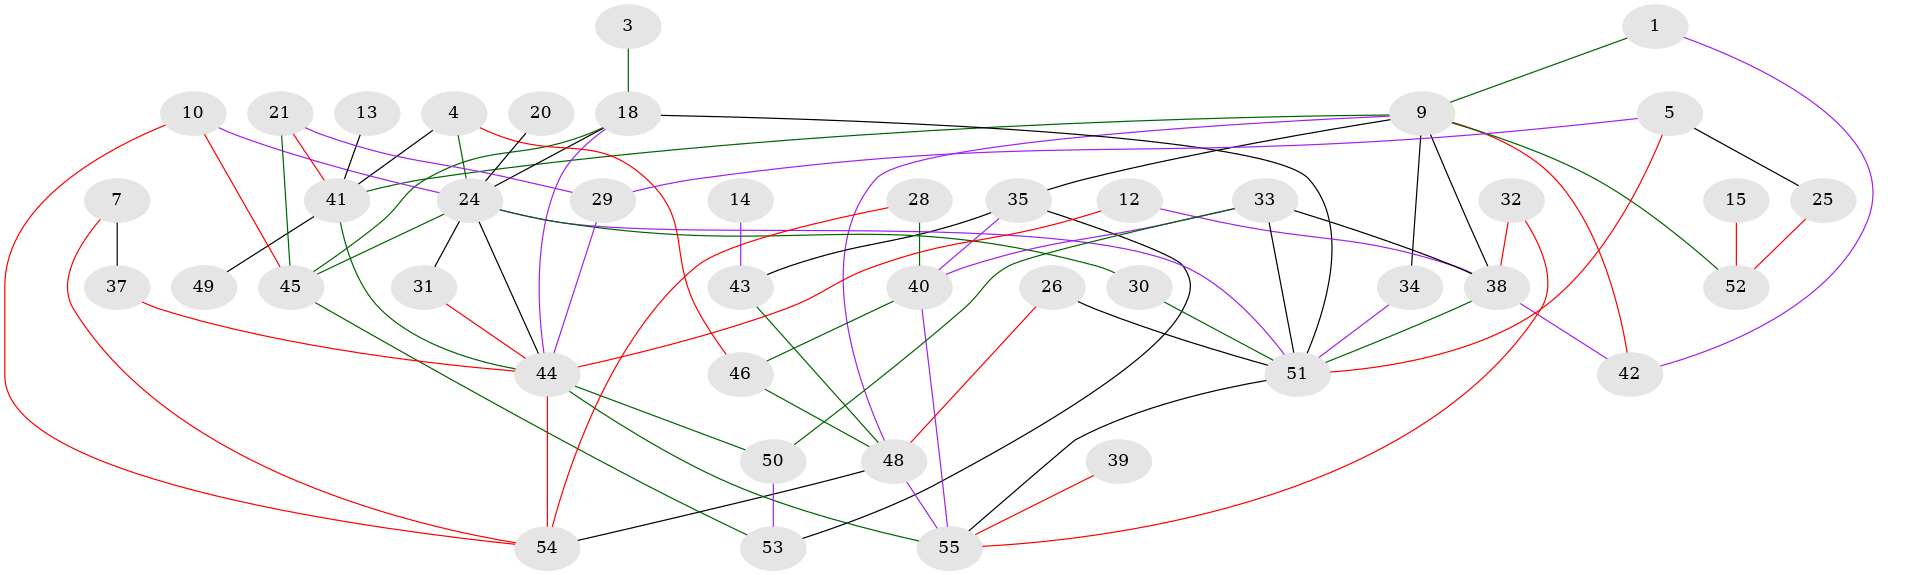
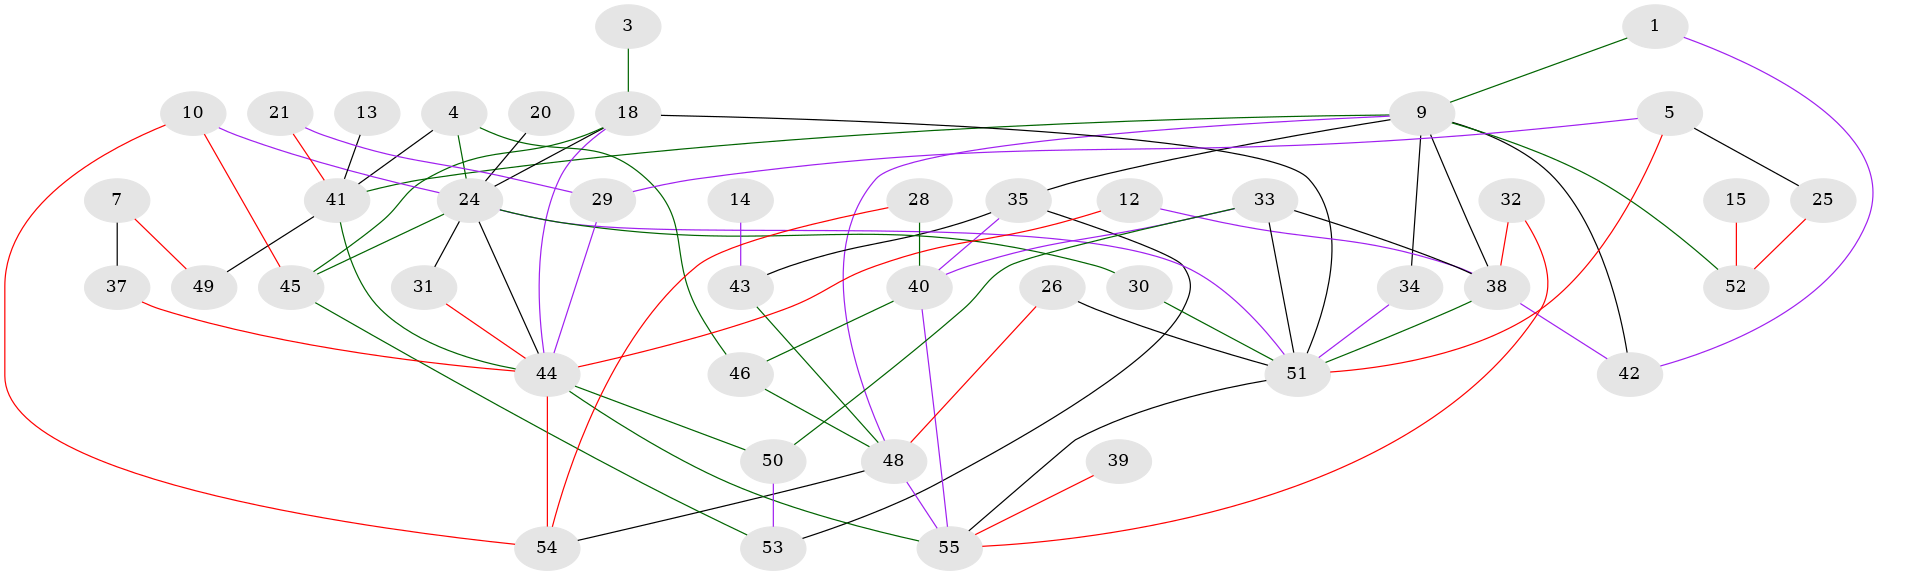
(647, 179) -> (647, 179)
(286, 201) -> none
(1577, 208) -> (1577, 208)
(226, 446) -> (161, 244)
